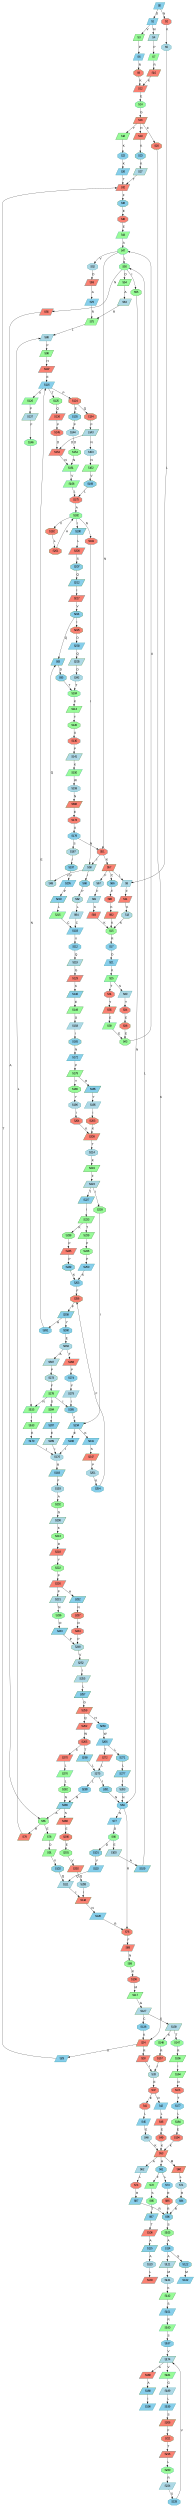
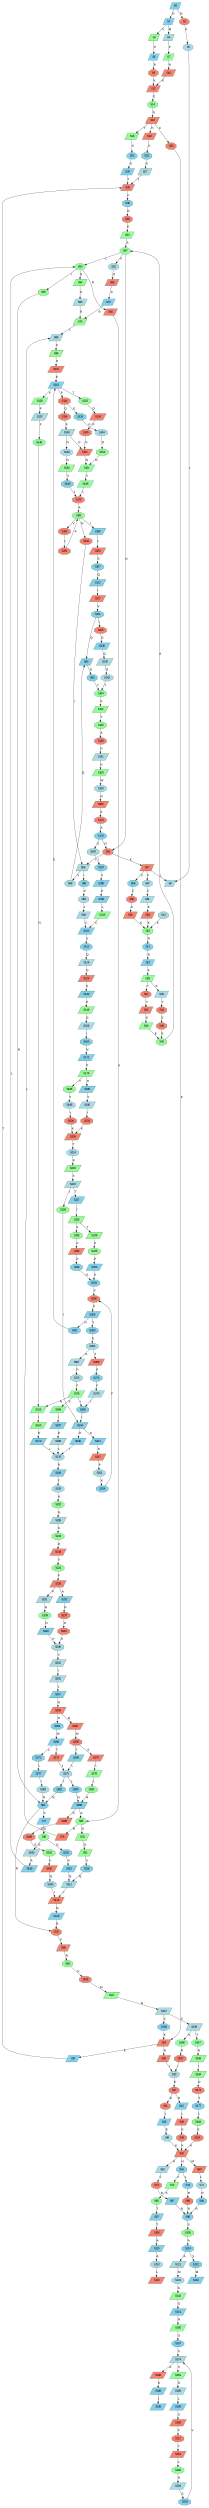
(125, 899) -> none
